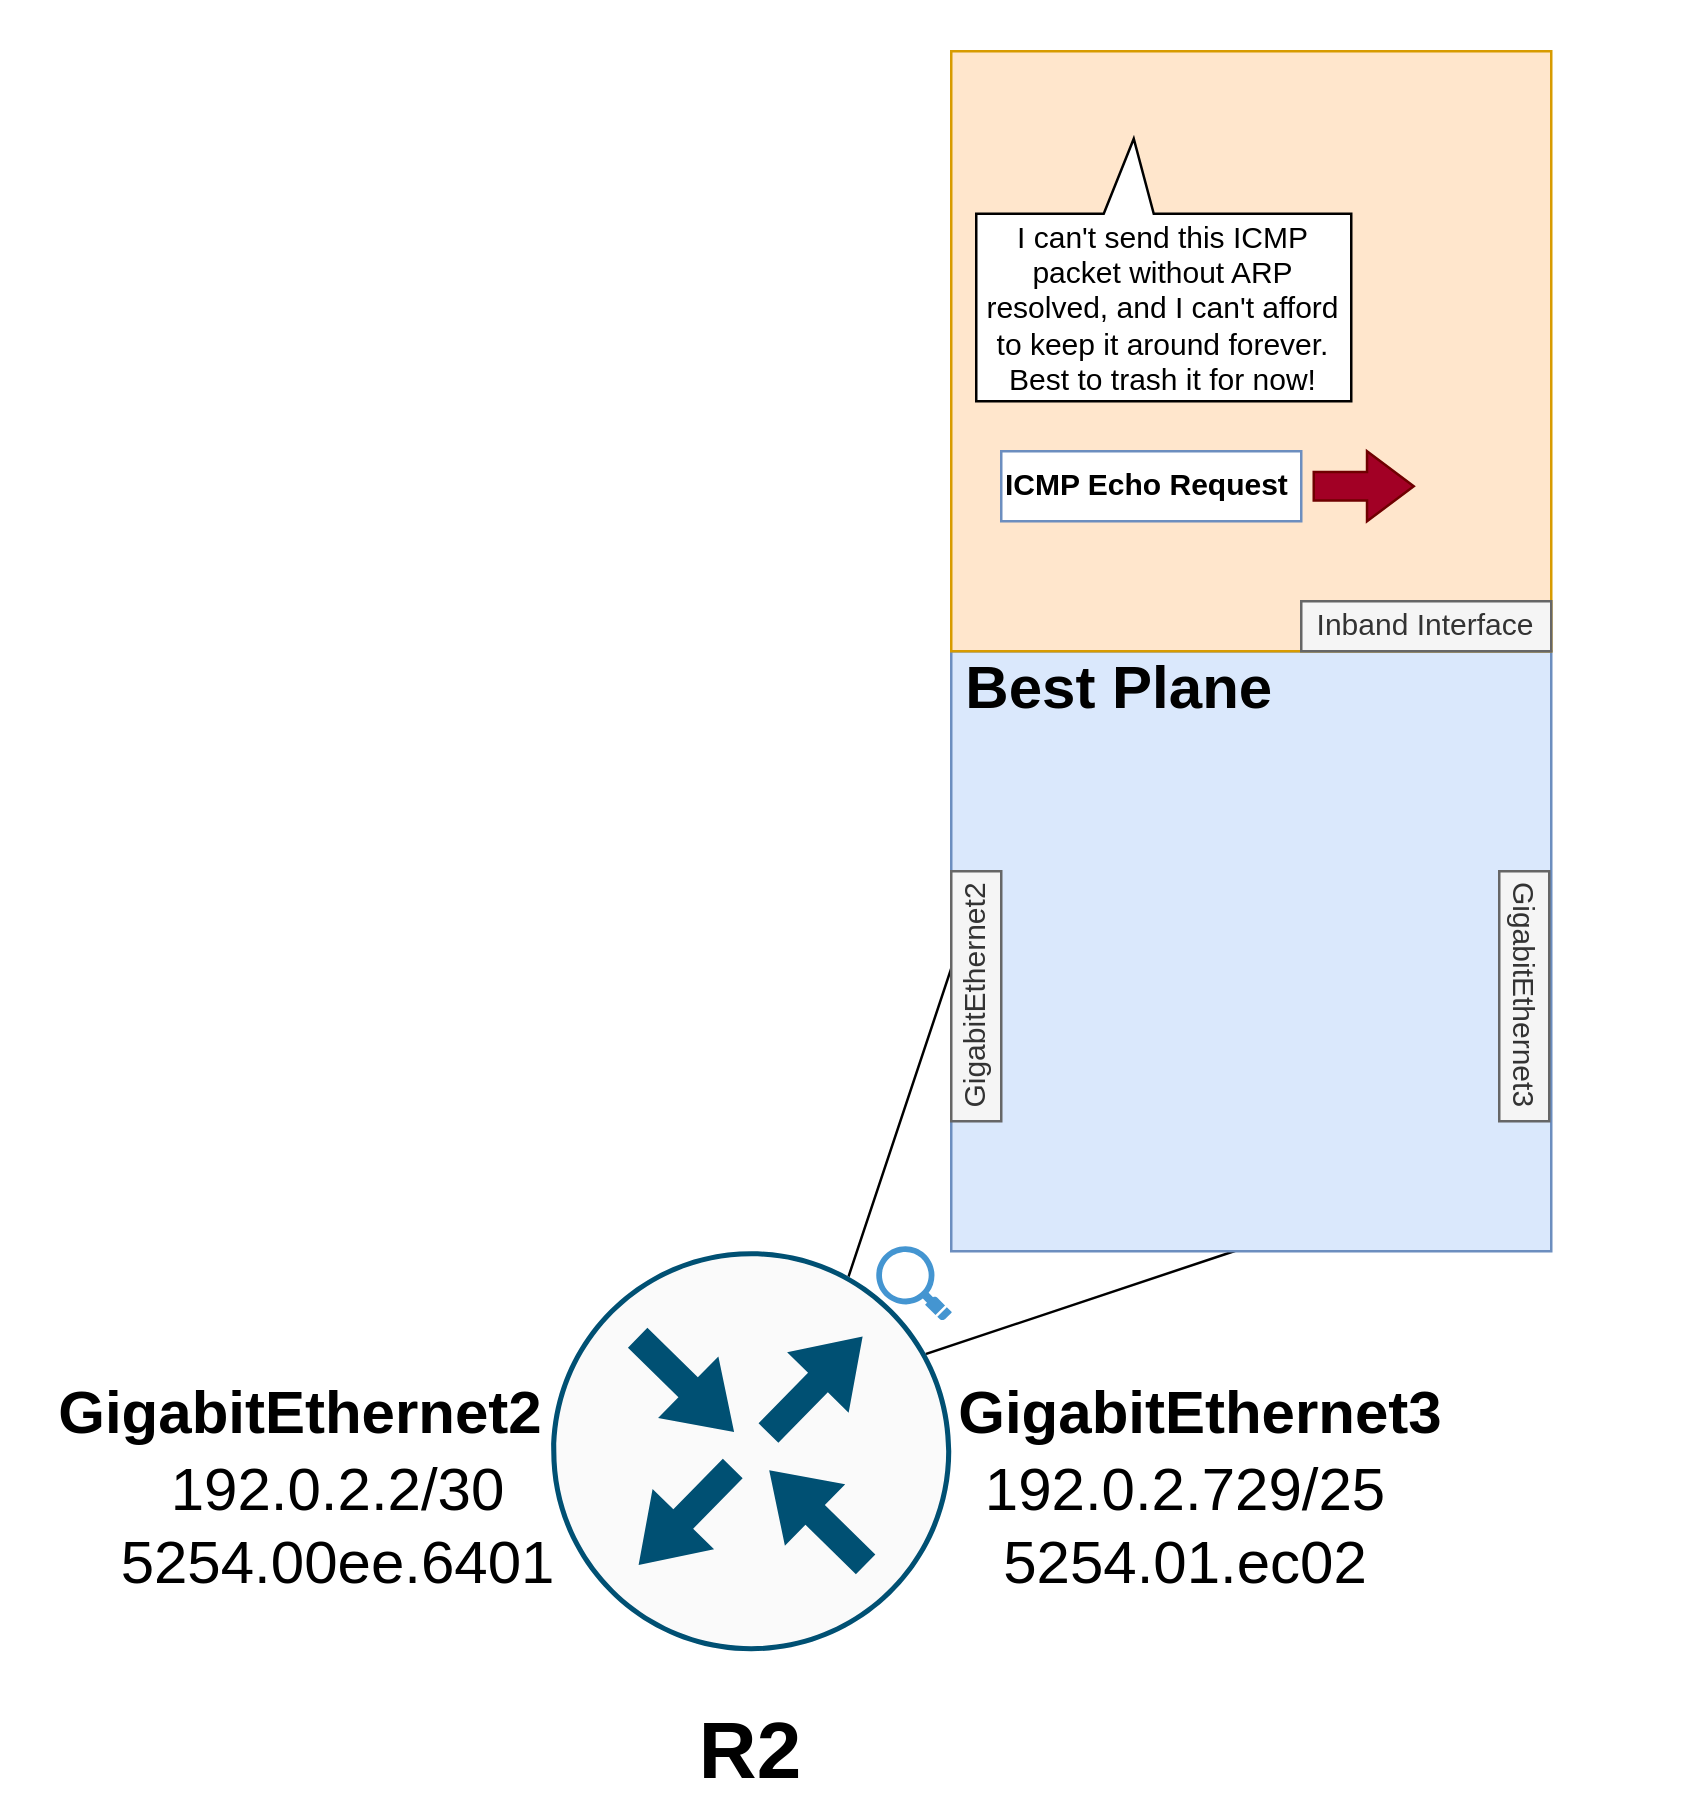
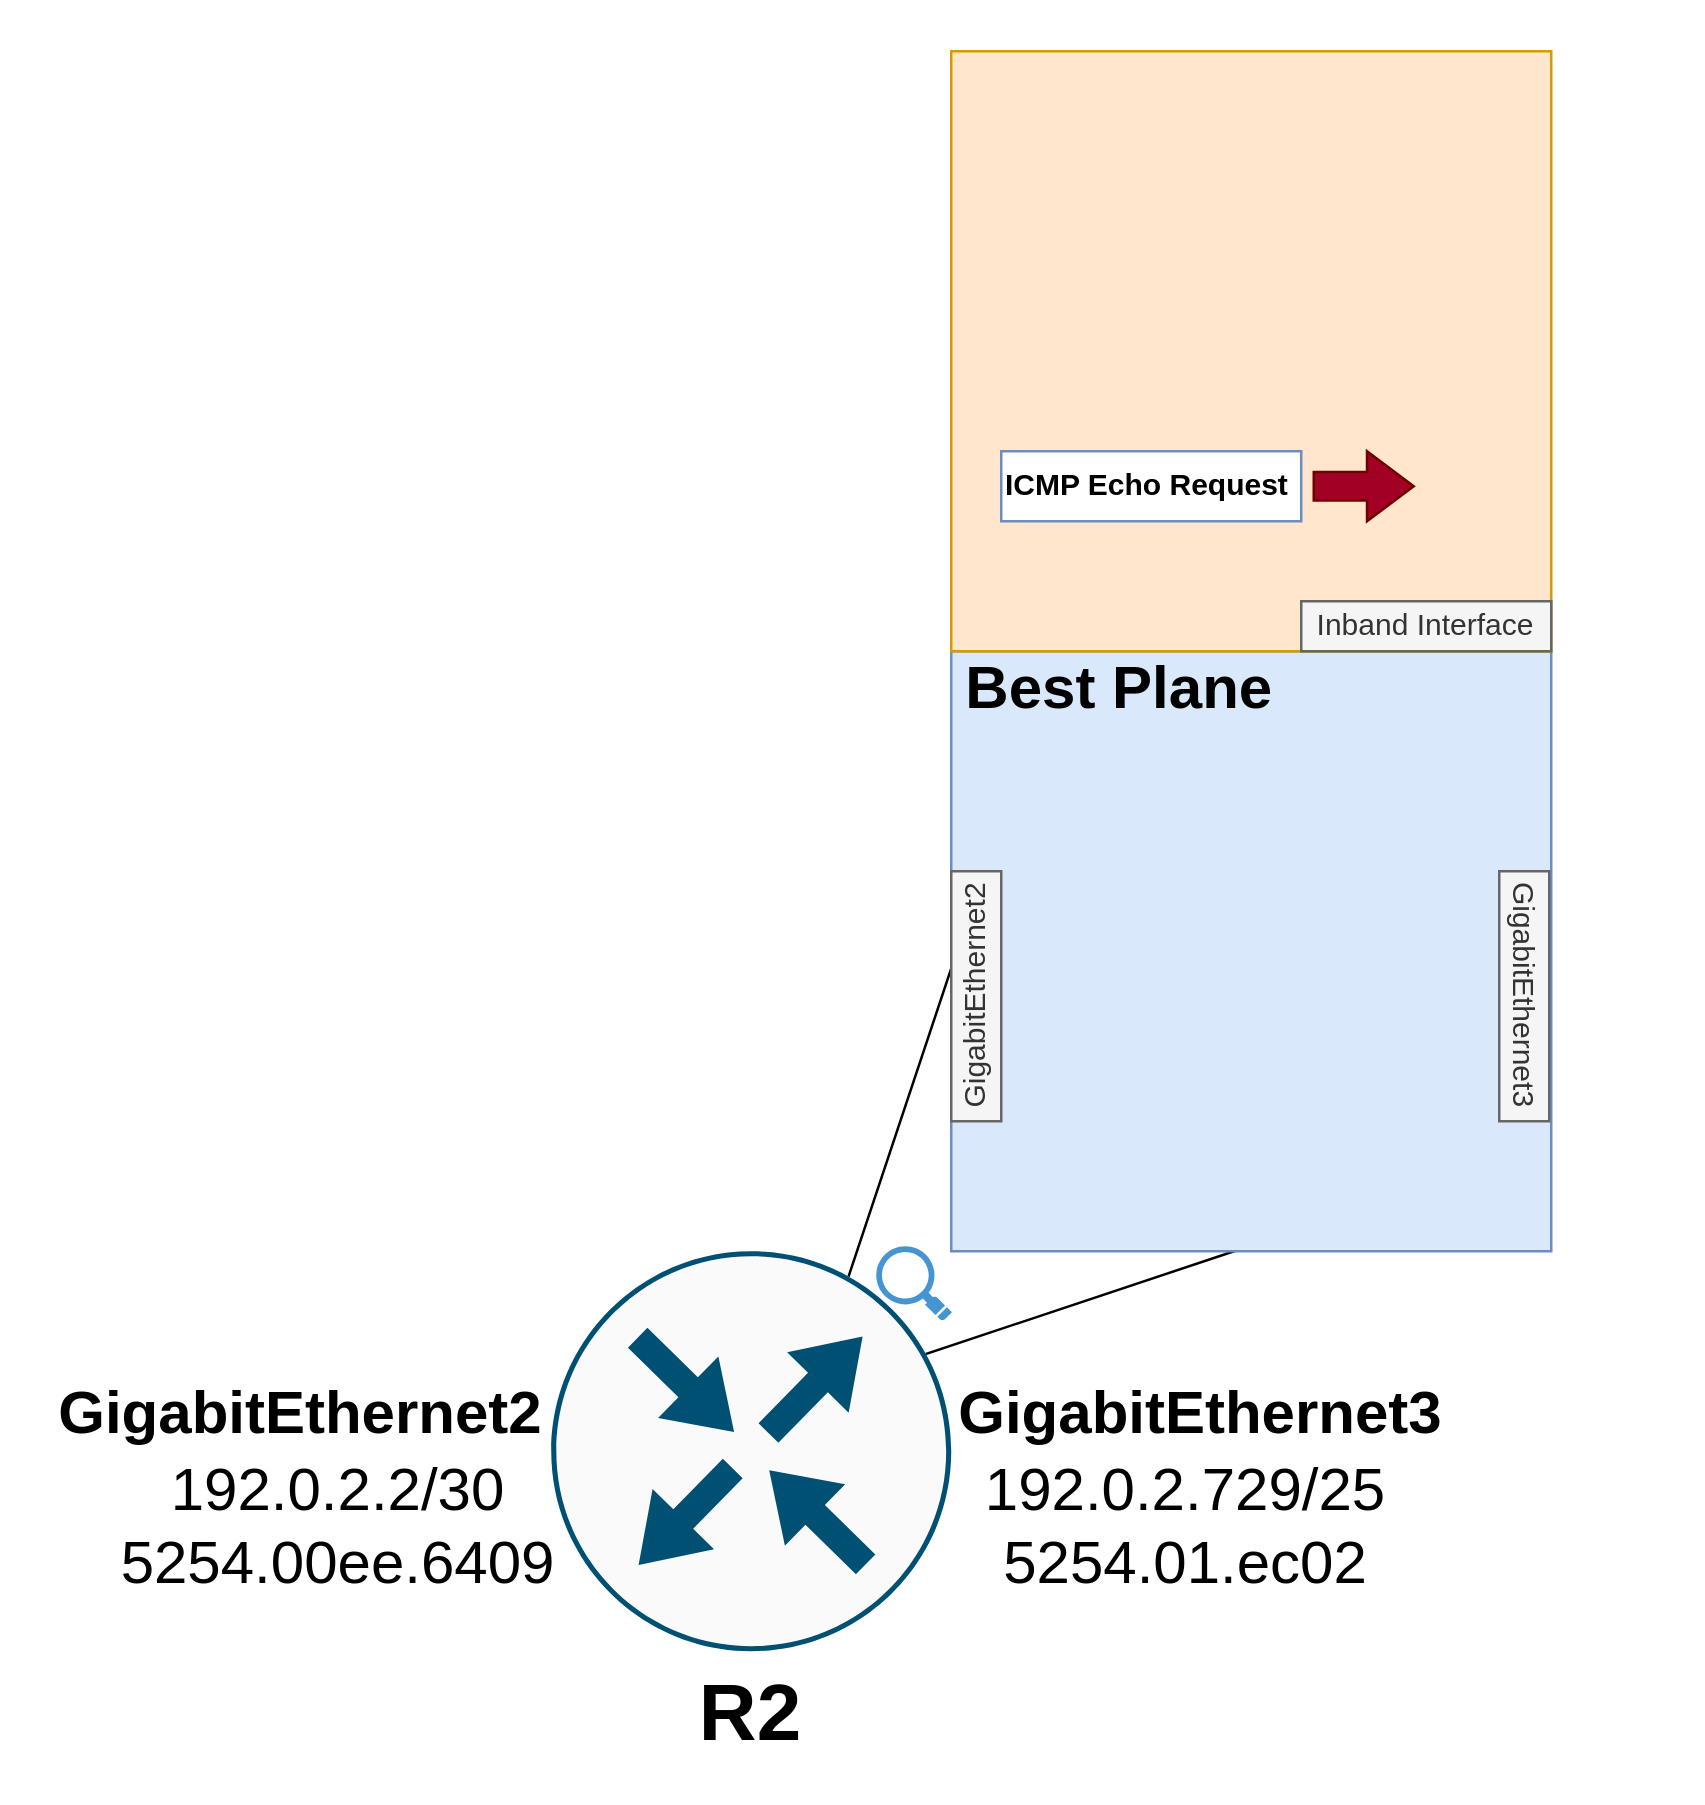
(1164, 270) -> none
(339, 1526) -> (339, 1526)
(751, 1751) -> (751, 1714)
